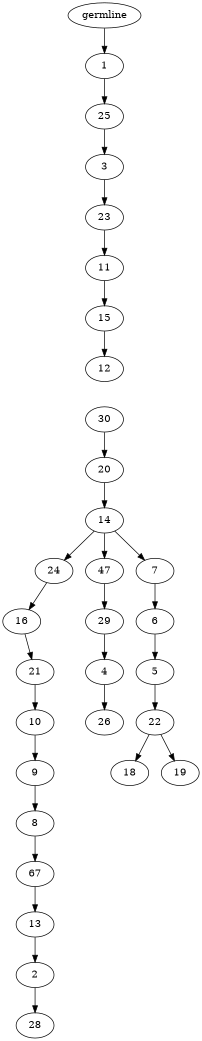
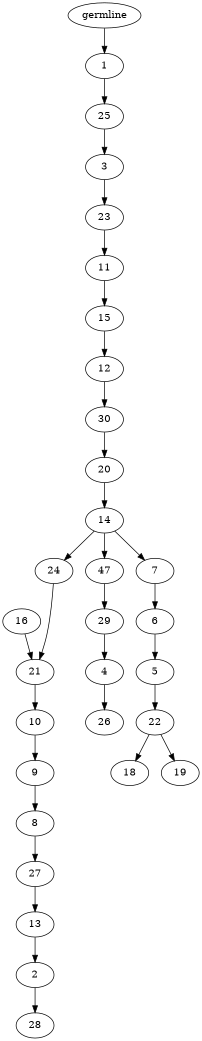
none -> (105, 391)
(40, 593) -> (50, 619)
(35, 874) -> (35, 874)
